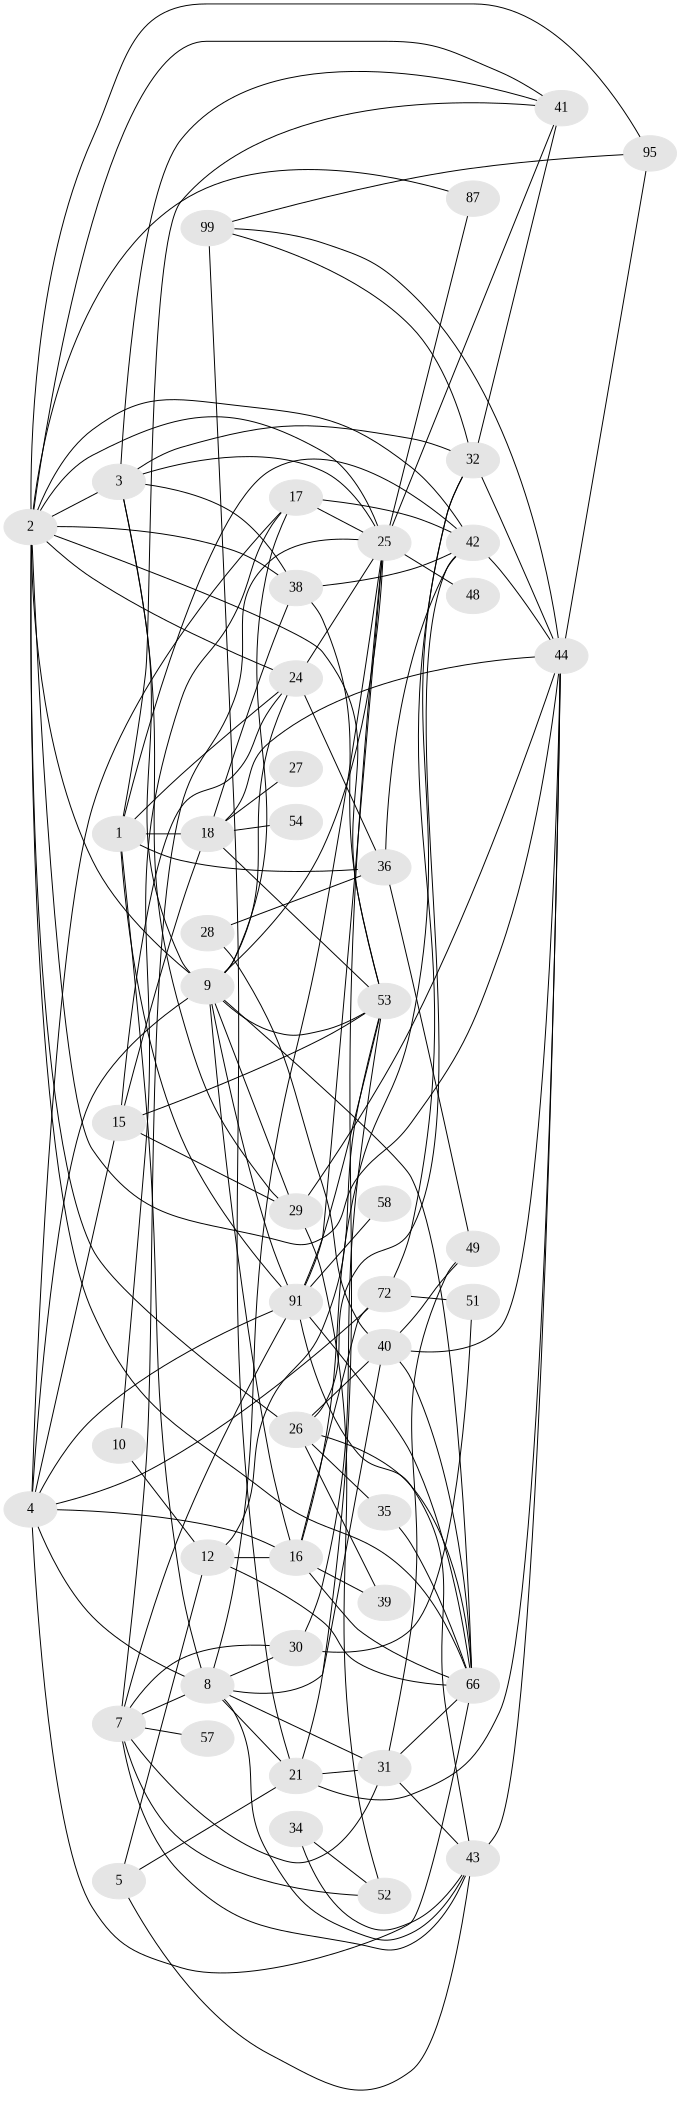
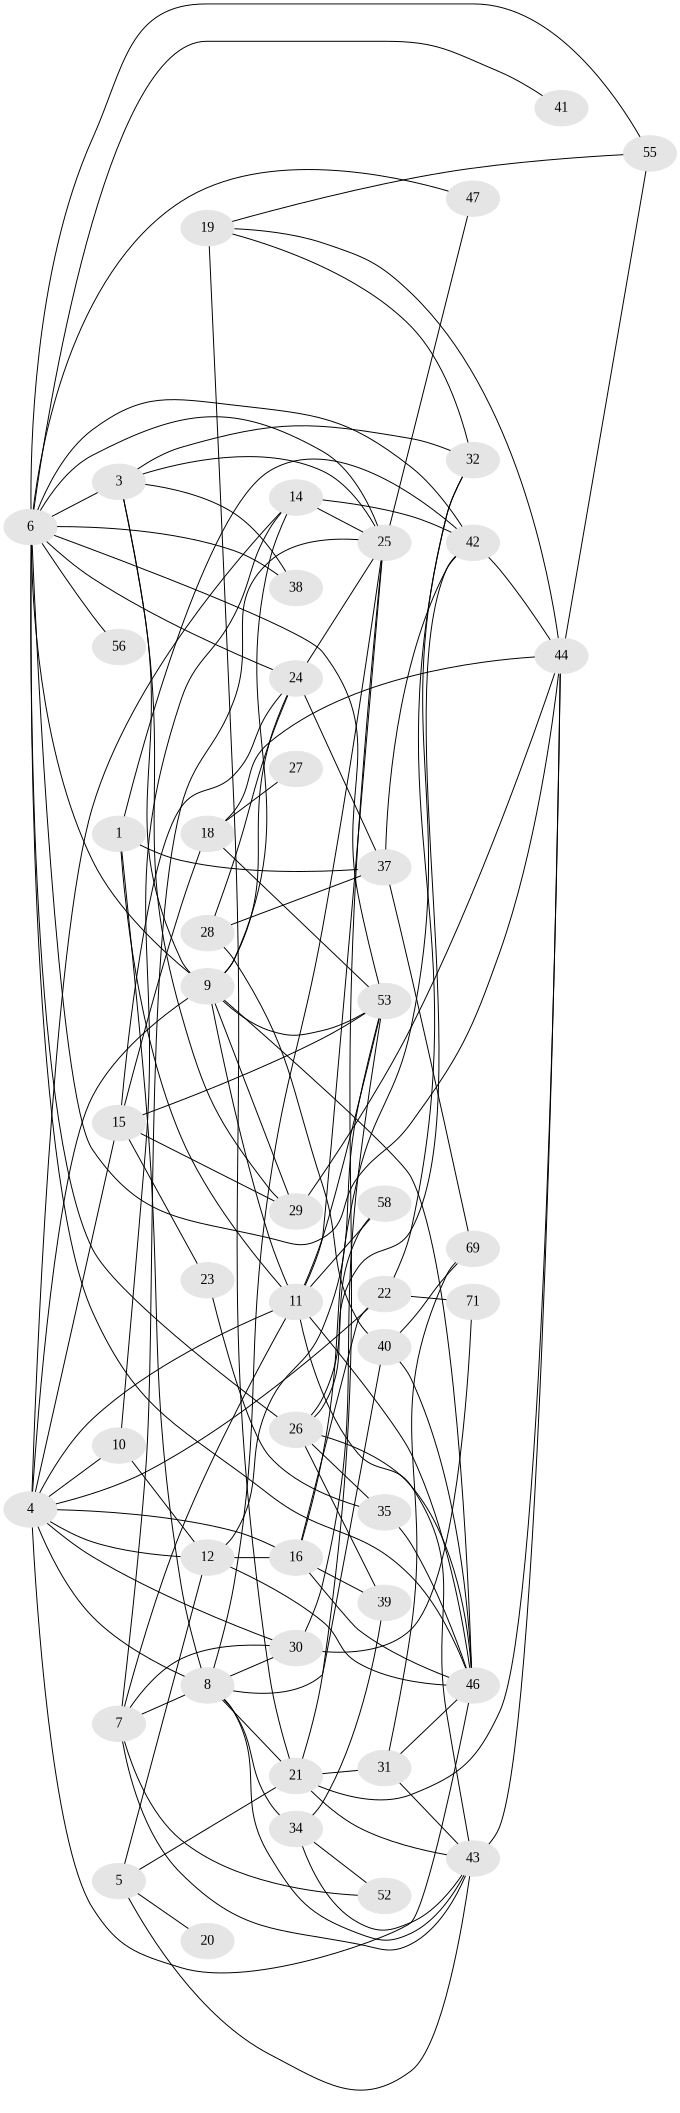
(198, 124) -> none
(650, 153) -> (650, 153)
(473, 199) -> (473, 199)
(207, 228) -> (207, 228)
(517, 284) -> none
(159, 319) -> none
(473, 325) -> none
(296, 498) -> (296, 498)
(30, 527) -> (30, 527)
(518, 558) -> none
(389, 575) -> none
(473, 596) -> none
none -> (119, 647)
(251, 705) -> none
(191, 766) -> (247, 817)
(350, 791) -> none
(335, 817) -> none
(296, 822) -> none
(162, 834) -> none
(384, 867) -> (384, 867)
(544, 1051) -> none
(473, 1249) -> (473, 1249)
none -> (207, 1280)
(384, 1294) -> (384, 1294)
(244, 1301) -> none
(296, 1302) -> (296, 1302)
(473, 1302) -> (473, 1302)
(340, 1388) -> (340, 1317)
none -> (75, 1477)
none -> (113, 1547)
none -> (149, 1587)
(344, 1602) -> none
(473, 1685) -> (473, 1685)
none -> (357, 1722)
(296, 1727) -> (257, 1776)
(207, 1739) -> none
none -> (373, 1834)
(253, 1848) -> none
none -> (207, 1941)
